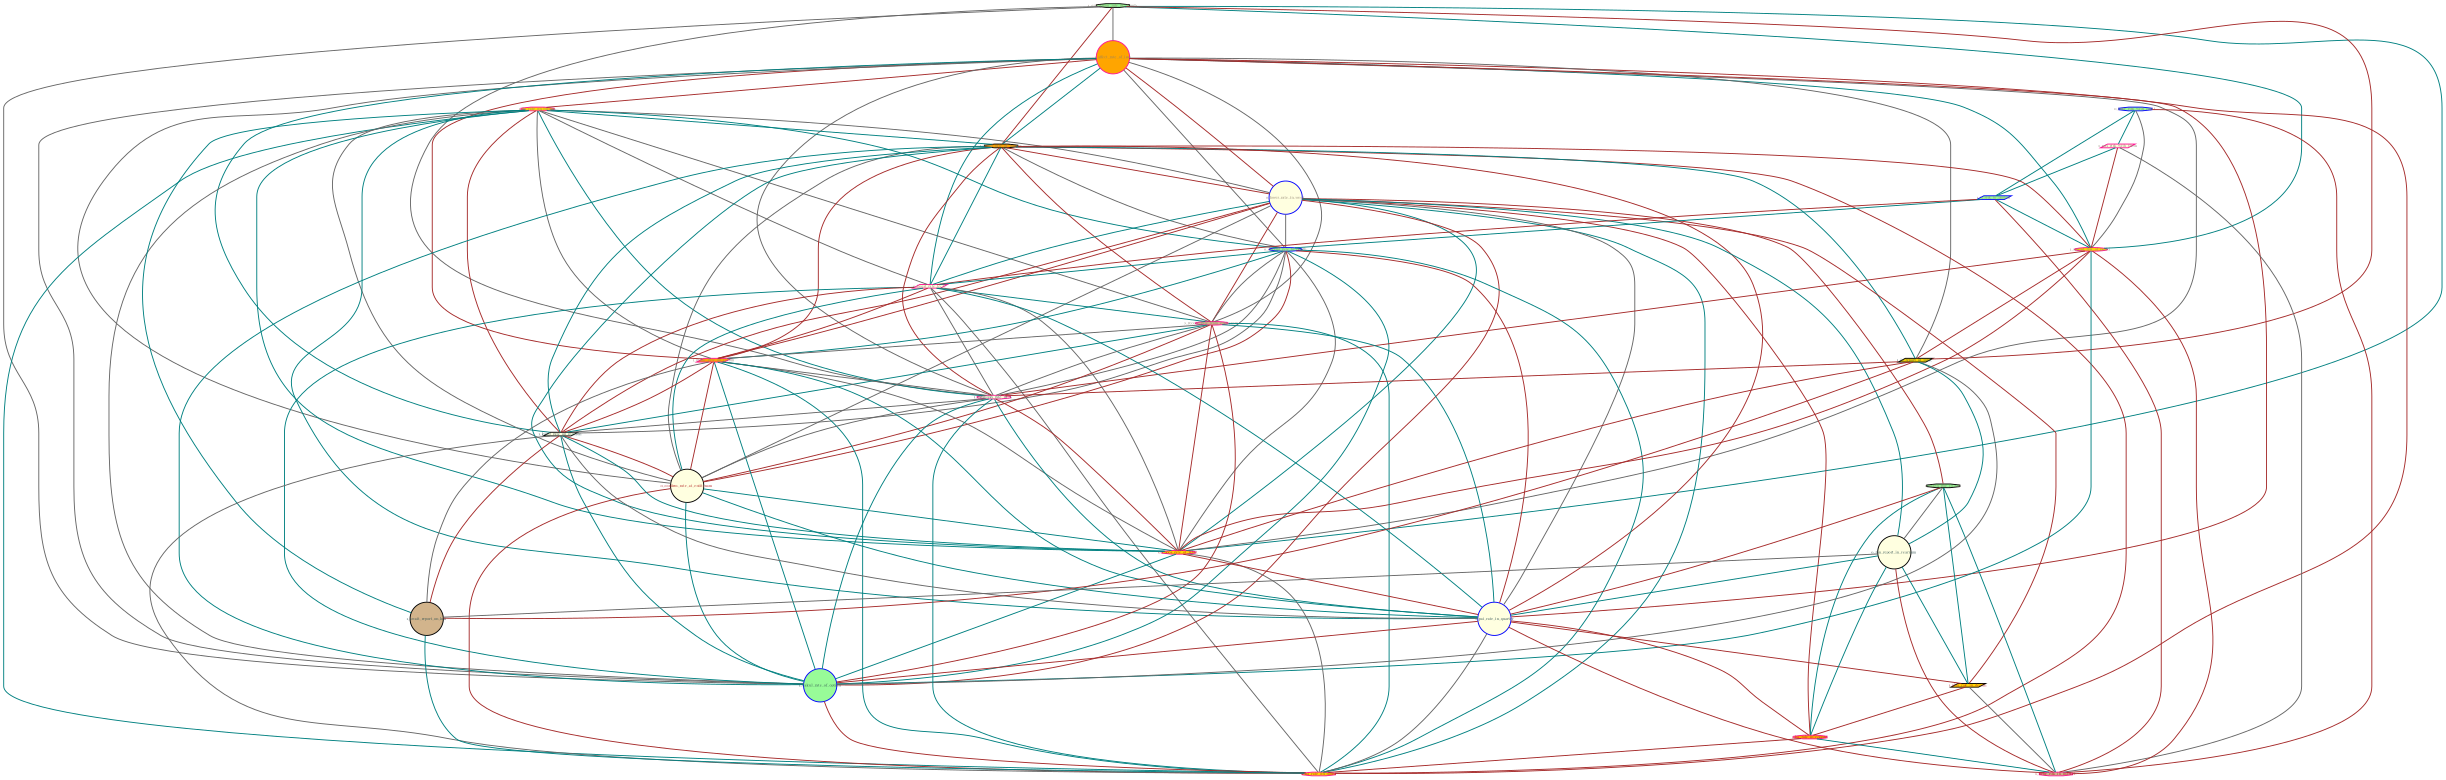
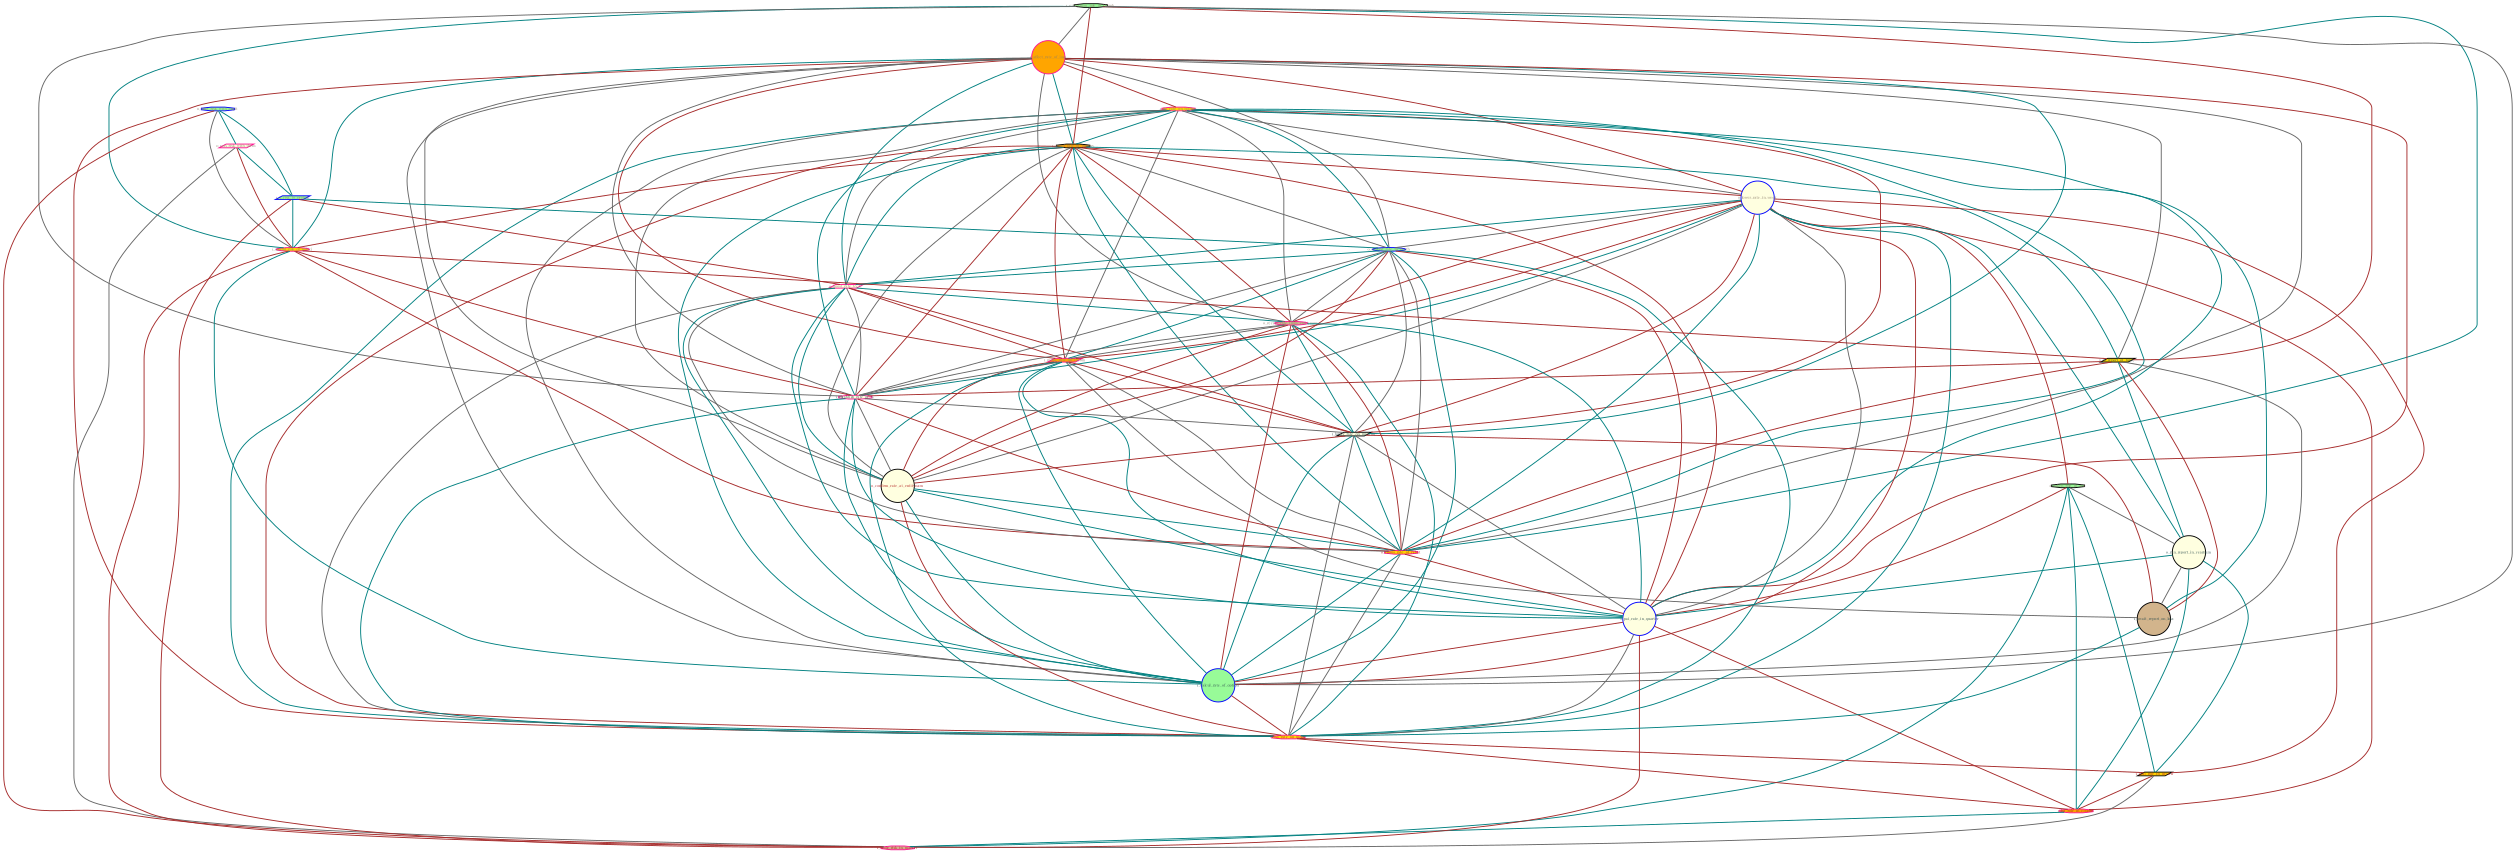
none -> (1442, 303)
(1736, 653) -> (1722, 756)
(1944, 703) -> none
